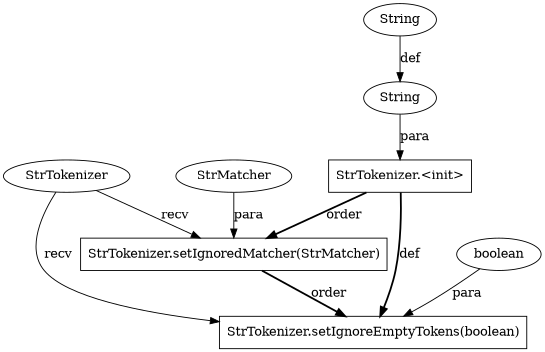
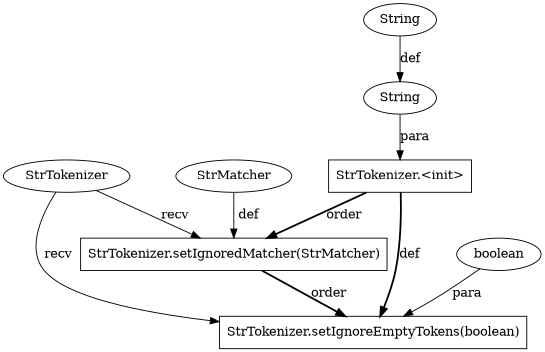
(249, 215) -> (249, 215)
